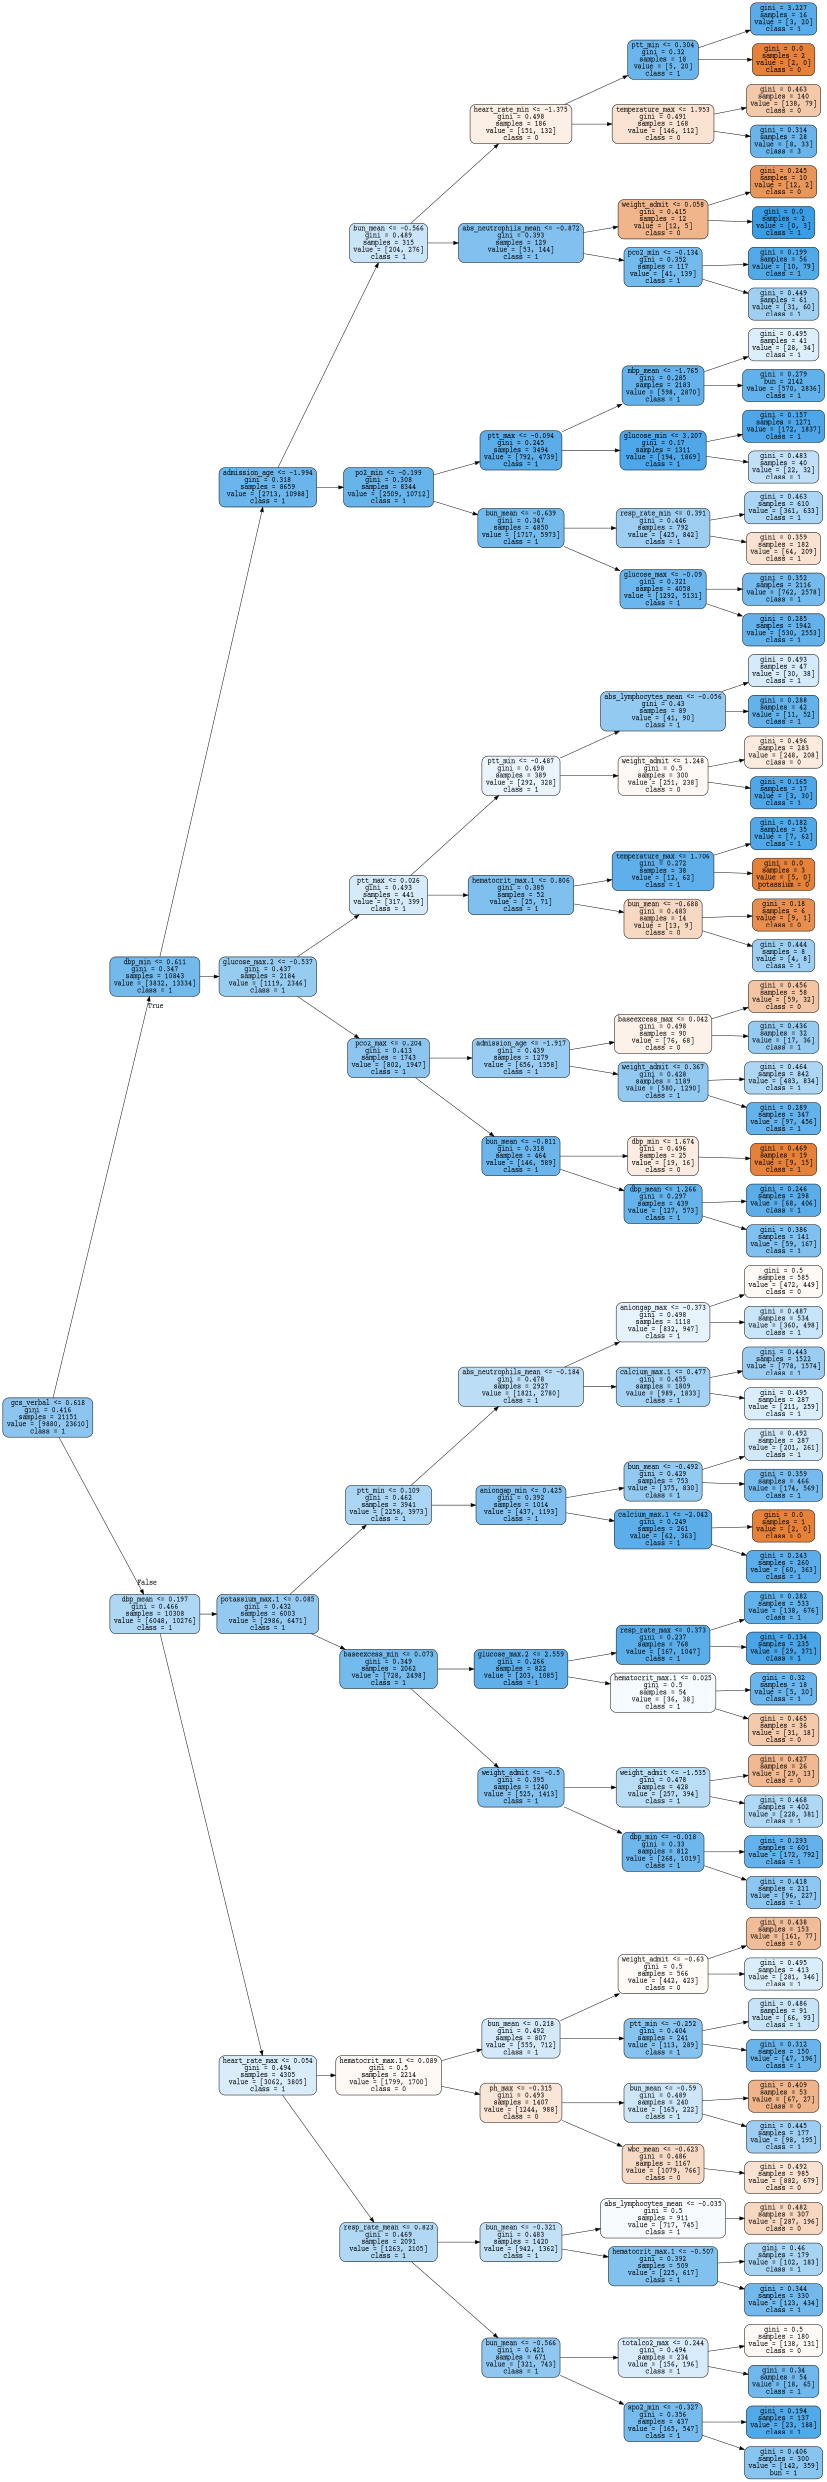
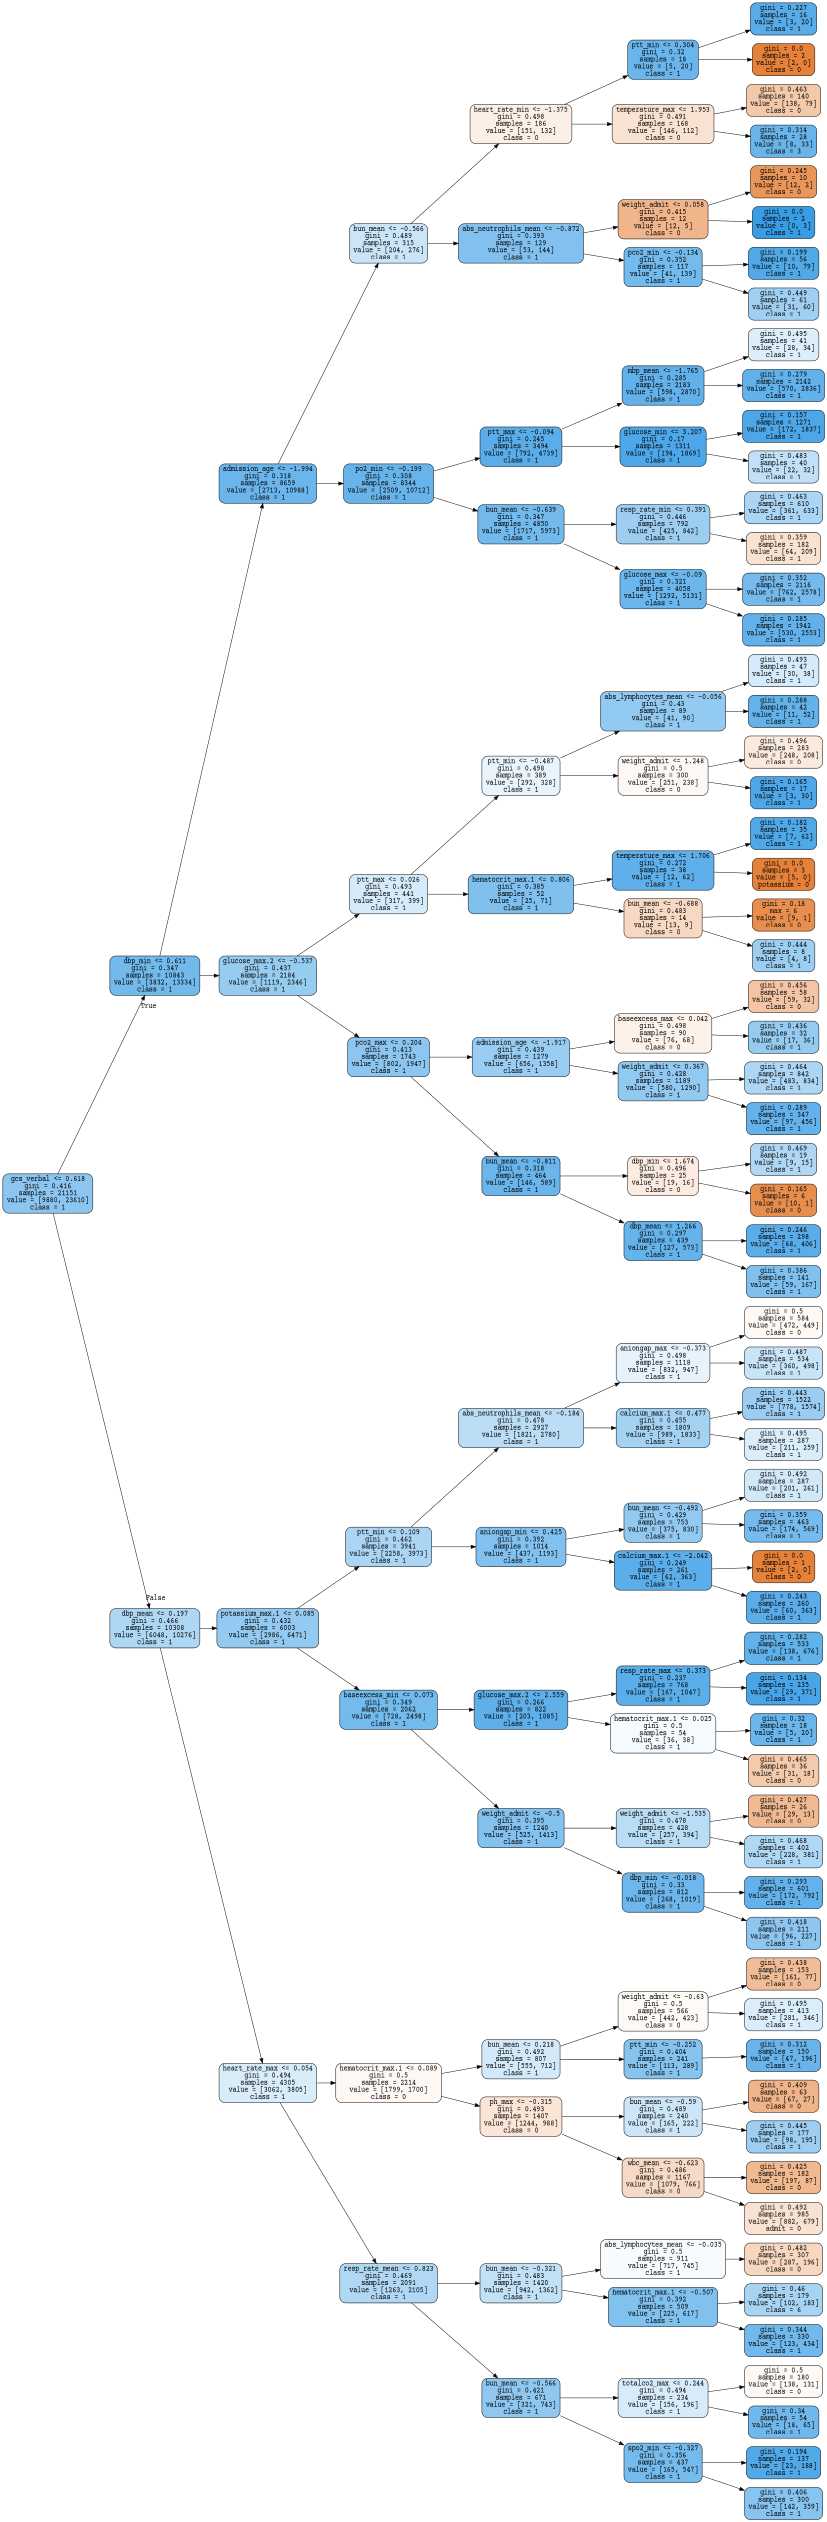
(784, 19) -> (784, 19)
(784, 386) -> (784, 386)
(784, 915) -> (784, 915)
(784, 1159) -> (784, 1159)
none -> (784, 1200)
(784, 1282) -> (784, 1322)
(784, 1485) -> (784, 1526)
(784, 2015) -> none
(784, 2096) -> (784, 2096)
none -> (784, 2178)
(784, 2178) -> (784, 2218)
(784, 2259) -> (784, 2300)
(784, 2463) -> (784, 2504)
